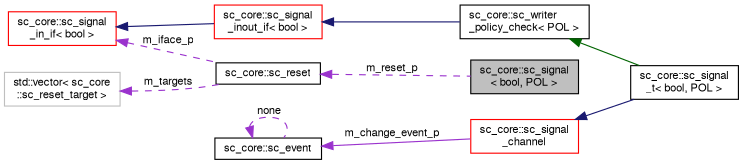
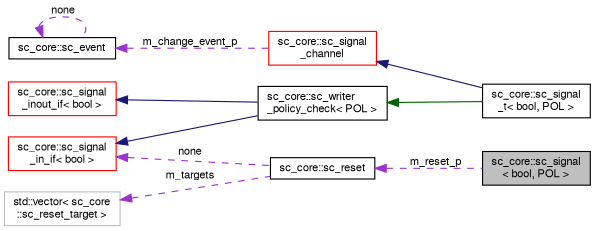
(171, 25) -> (193, 128)
(167, 40) -> (189, 152)
(402, 142) -> (198, 48)
